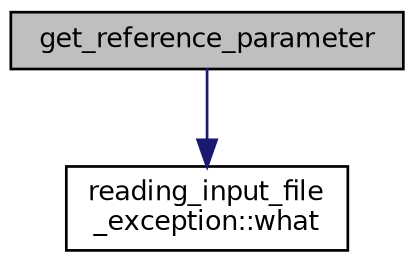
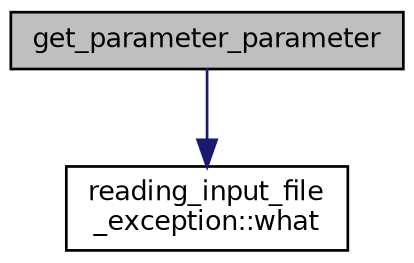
(207, 41) -> (207, 41)
